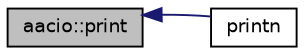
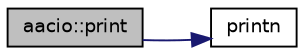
(186, 15) -> (167, 40)
